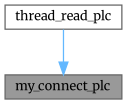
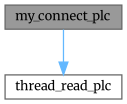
(63, 46) -> (63, 46)
